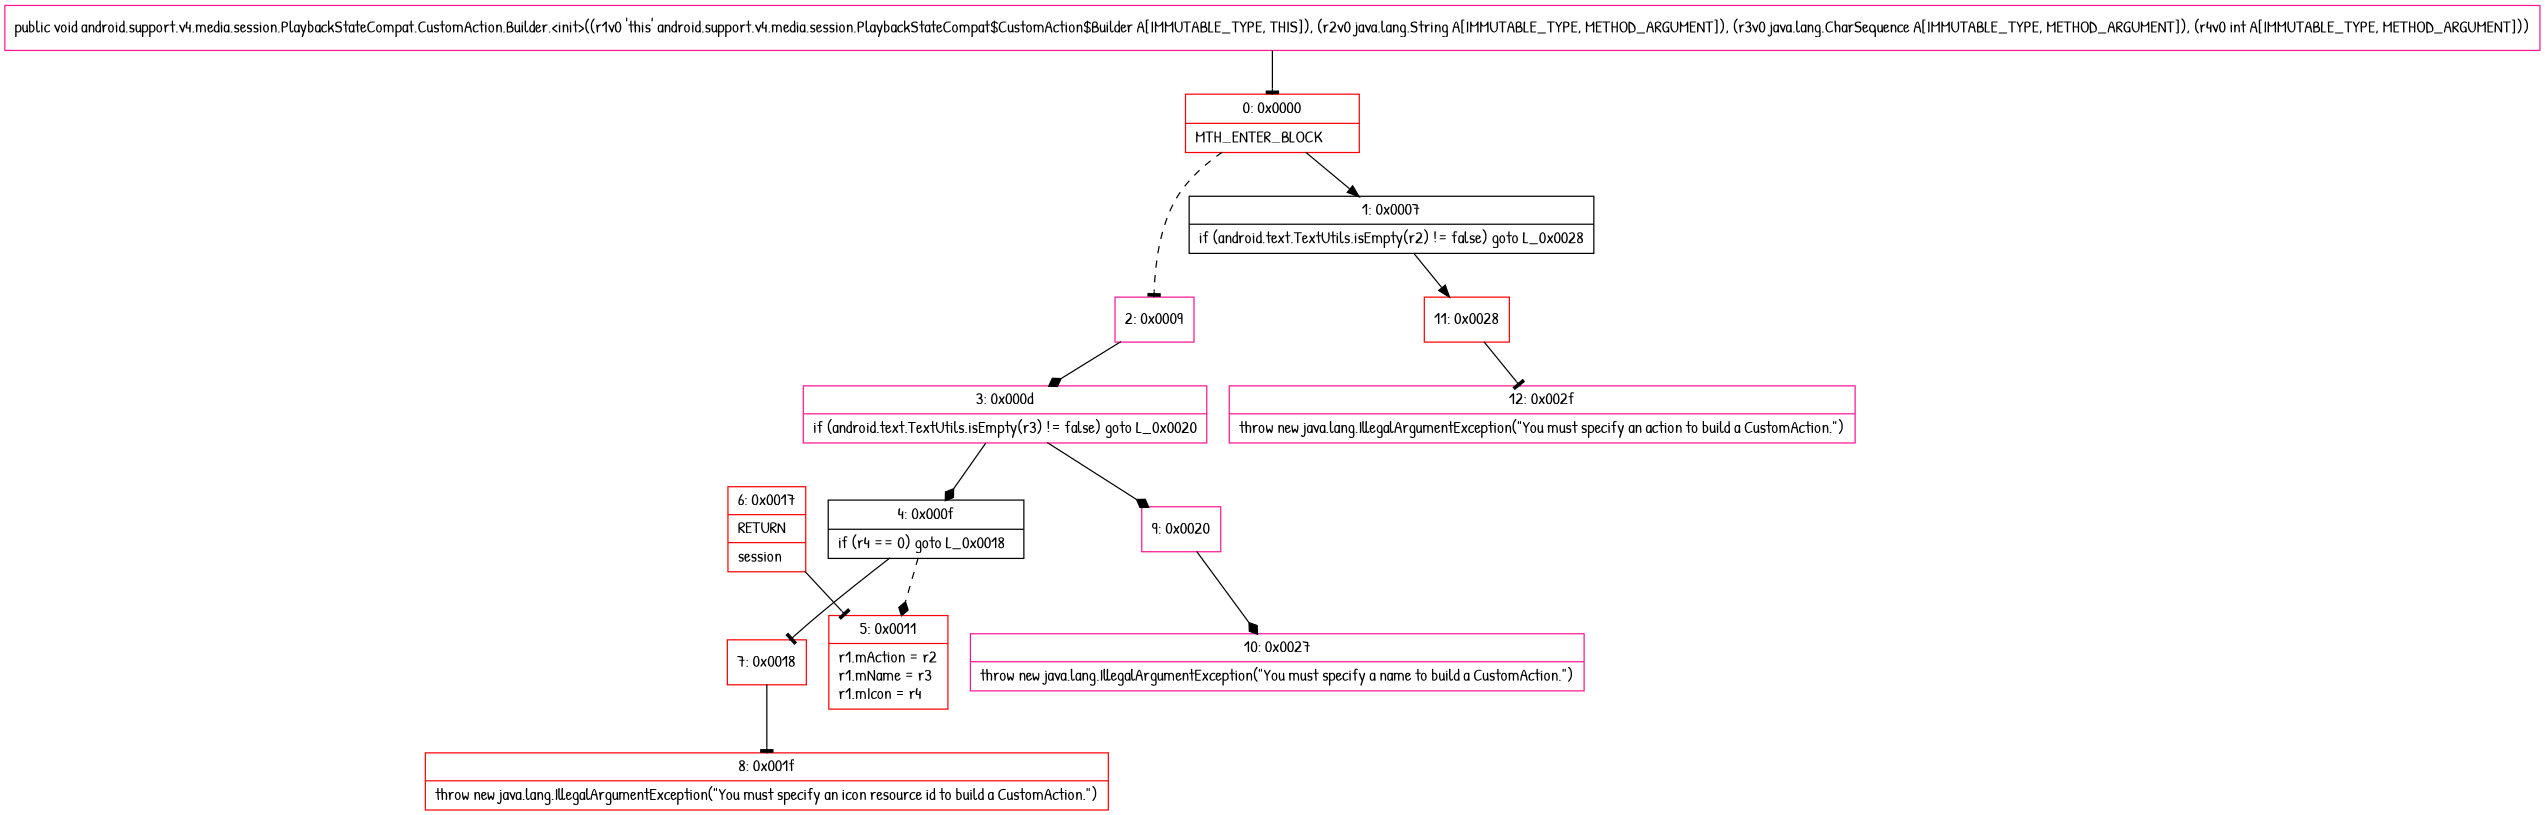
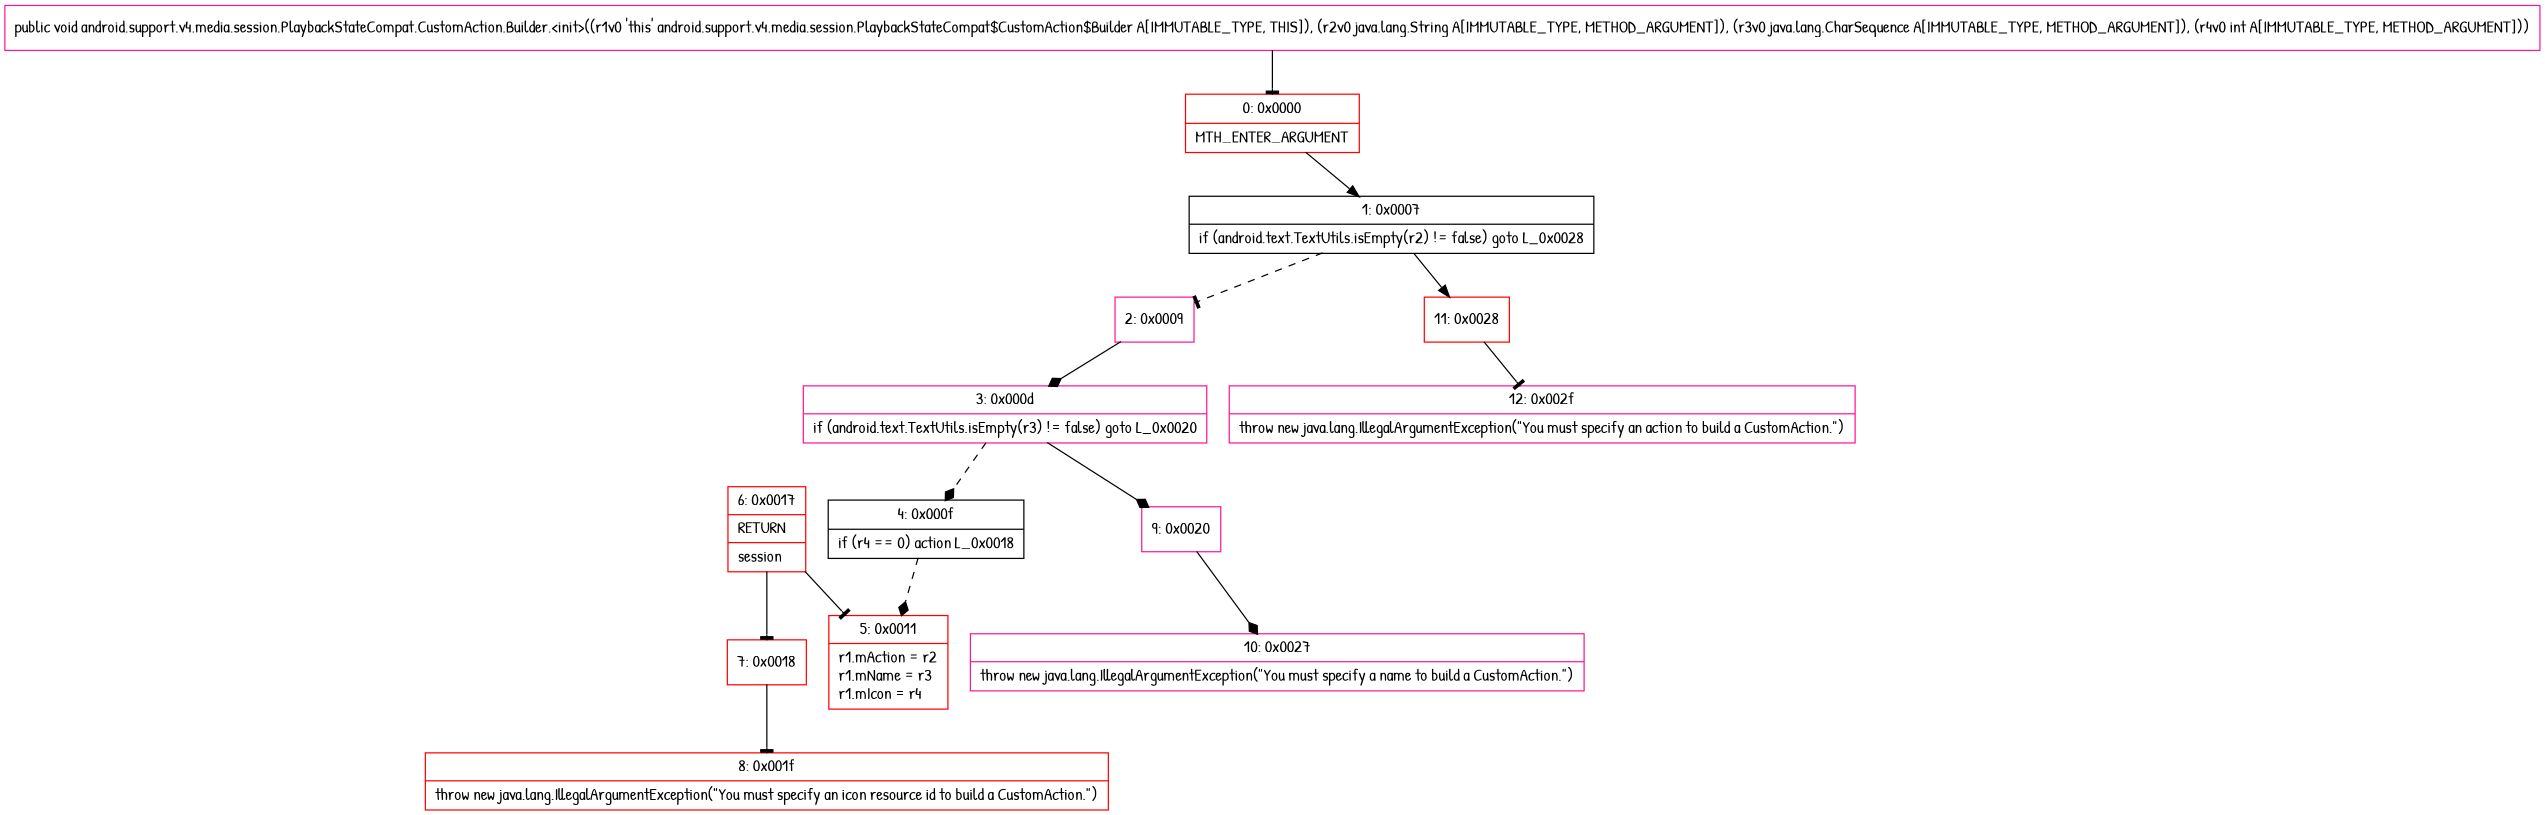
(1260, 137) -> (1272, 137)
(1170, 212) -> (1261, 277)
(970, 466) -> (970, 466)
(922, 543) -> (926, 543)
(841, 596) -> (767, 603)
